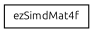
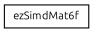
(47, 16) -> (47, 16)
